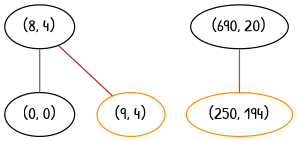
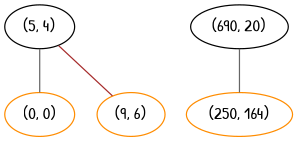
(40, 27) -> (40, 27)
(40, 114) -> (40, 114)
(131, 114) -> (131, 114)
(239, 114) -> (239, 114)
